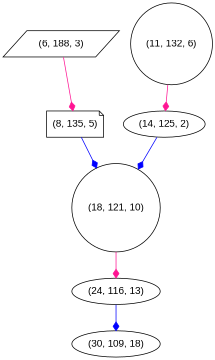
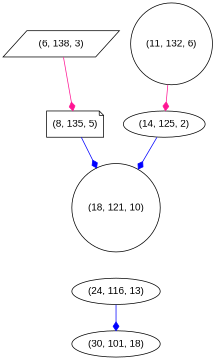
(61, 44) -> (61, 44)
(116, 261) -> none
(116, 344) -> (116, 344)
